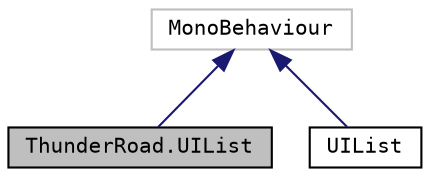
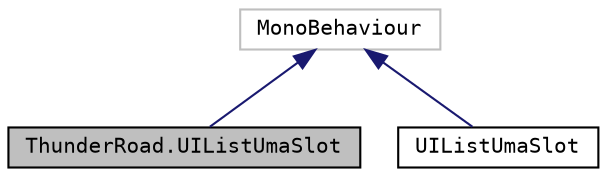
(140, 147) -> (184, 147)
(366, 147) -> (498, 147)
